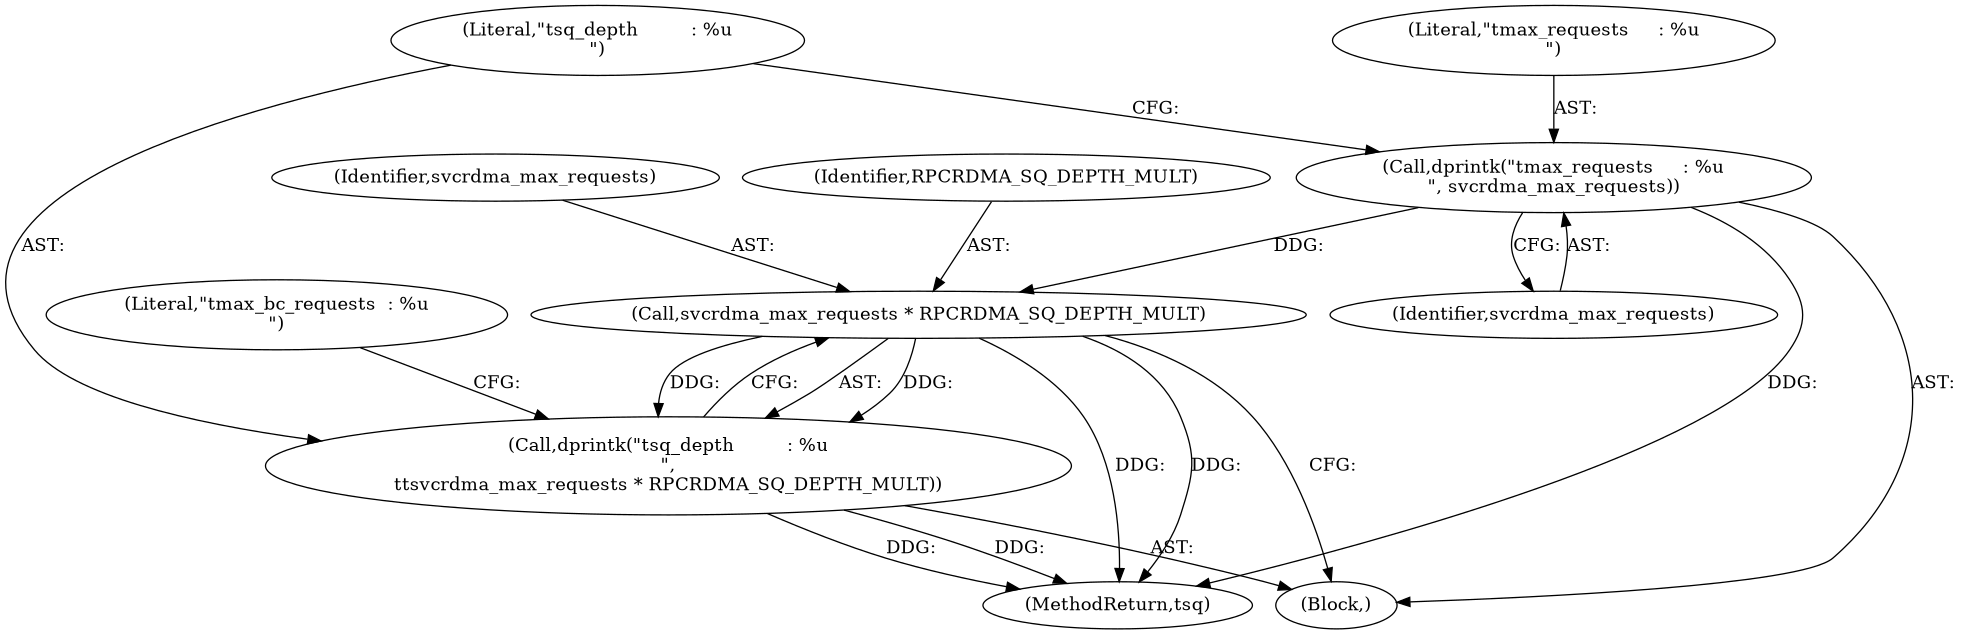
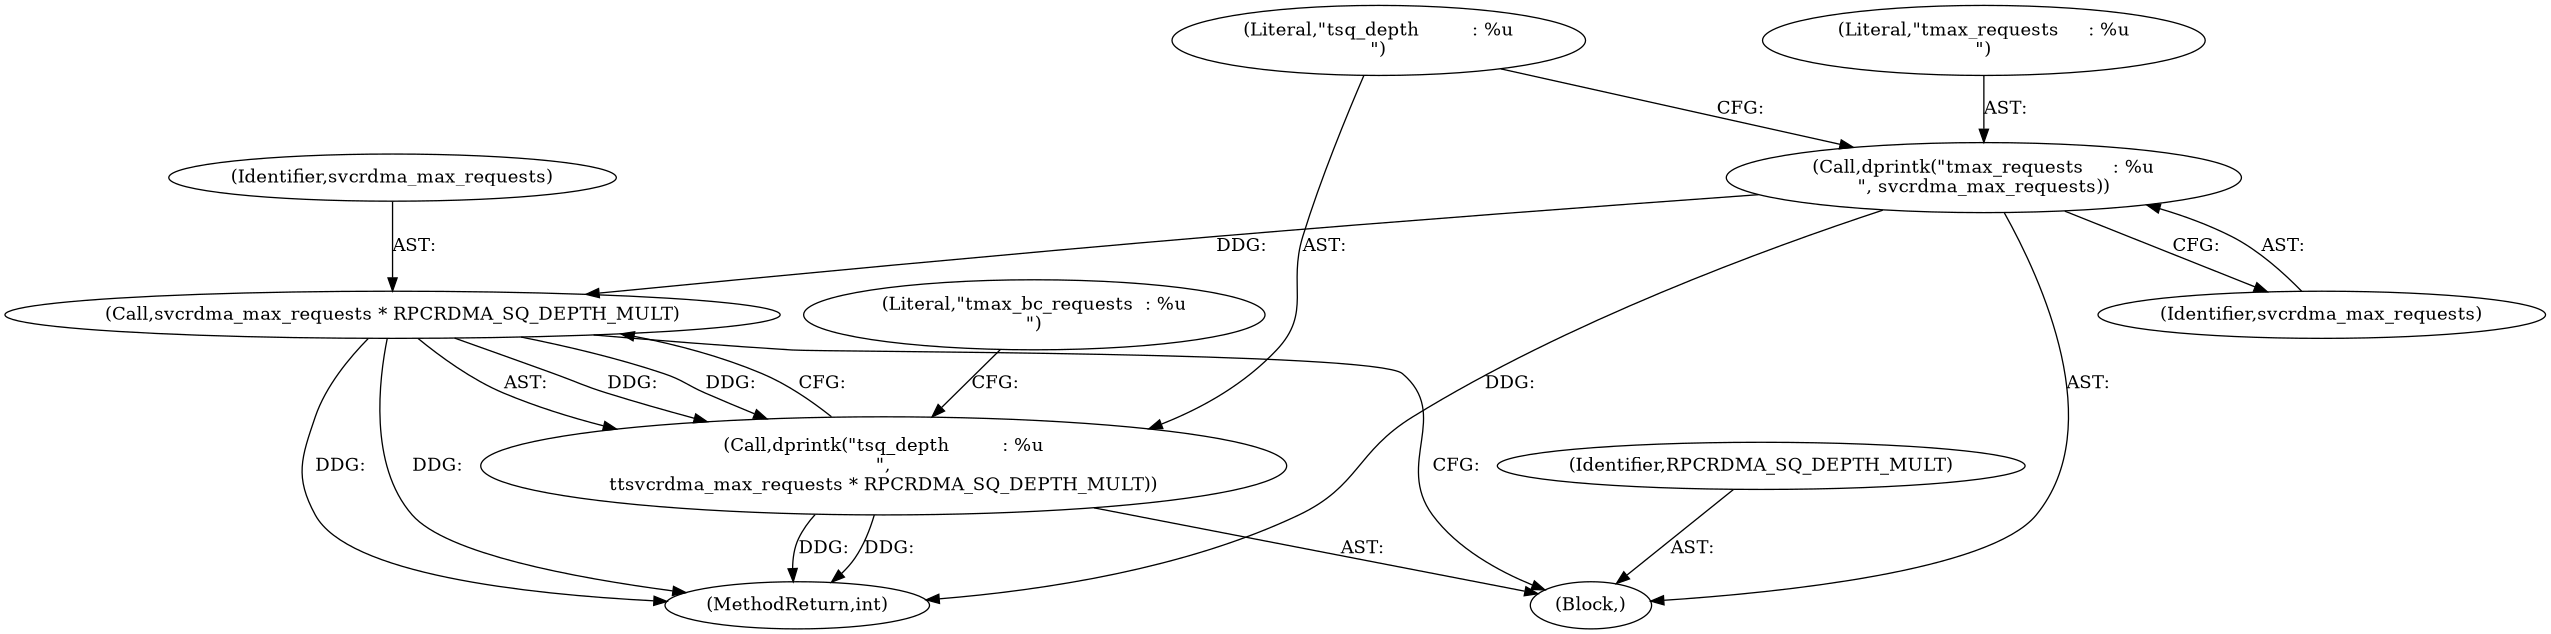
(966, 241) -> (1680, 532)
(1118, 605) -> (797, 605)
